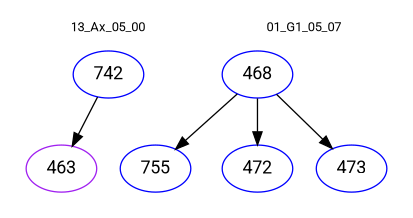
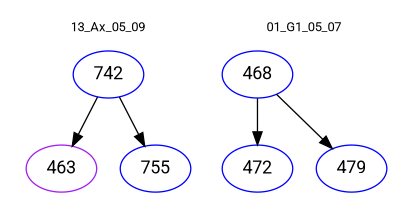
(108, 28) -> (108, 28)
(220, 109) -> (129, 116)
(352, 169) -> (352, 169)
